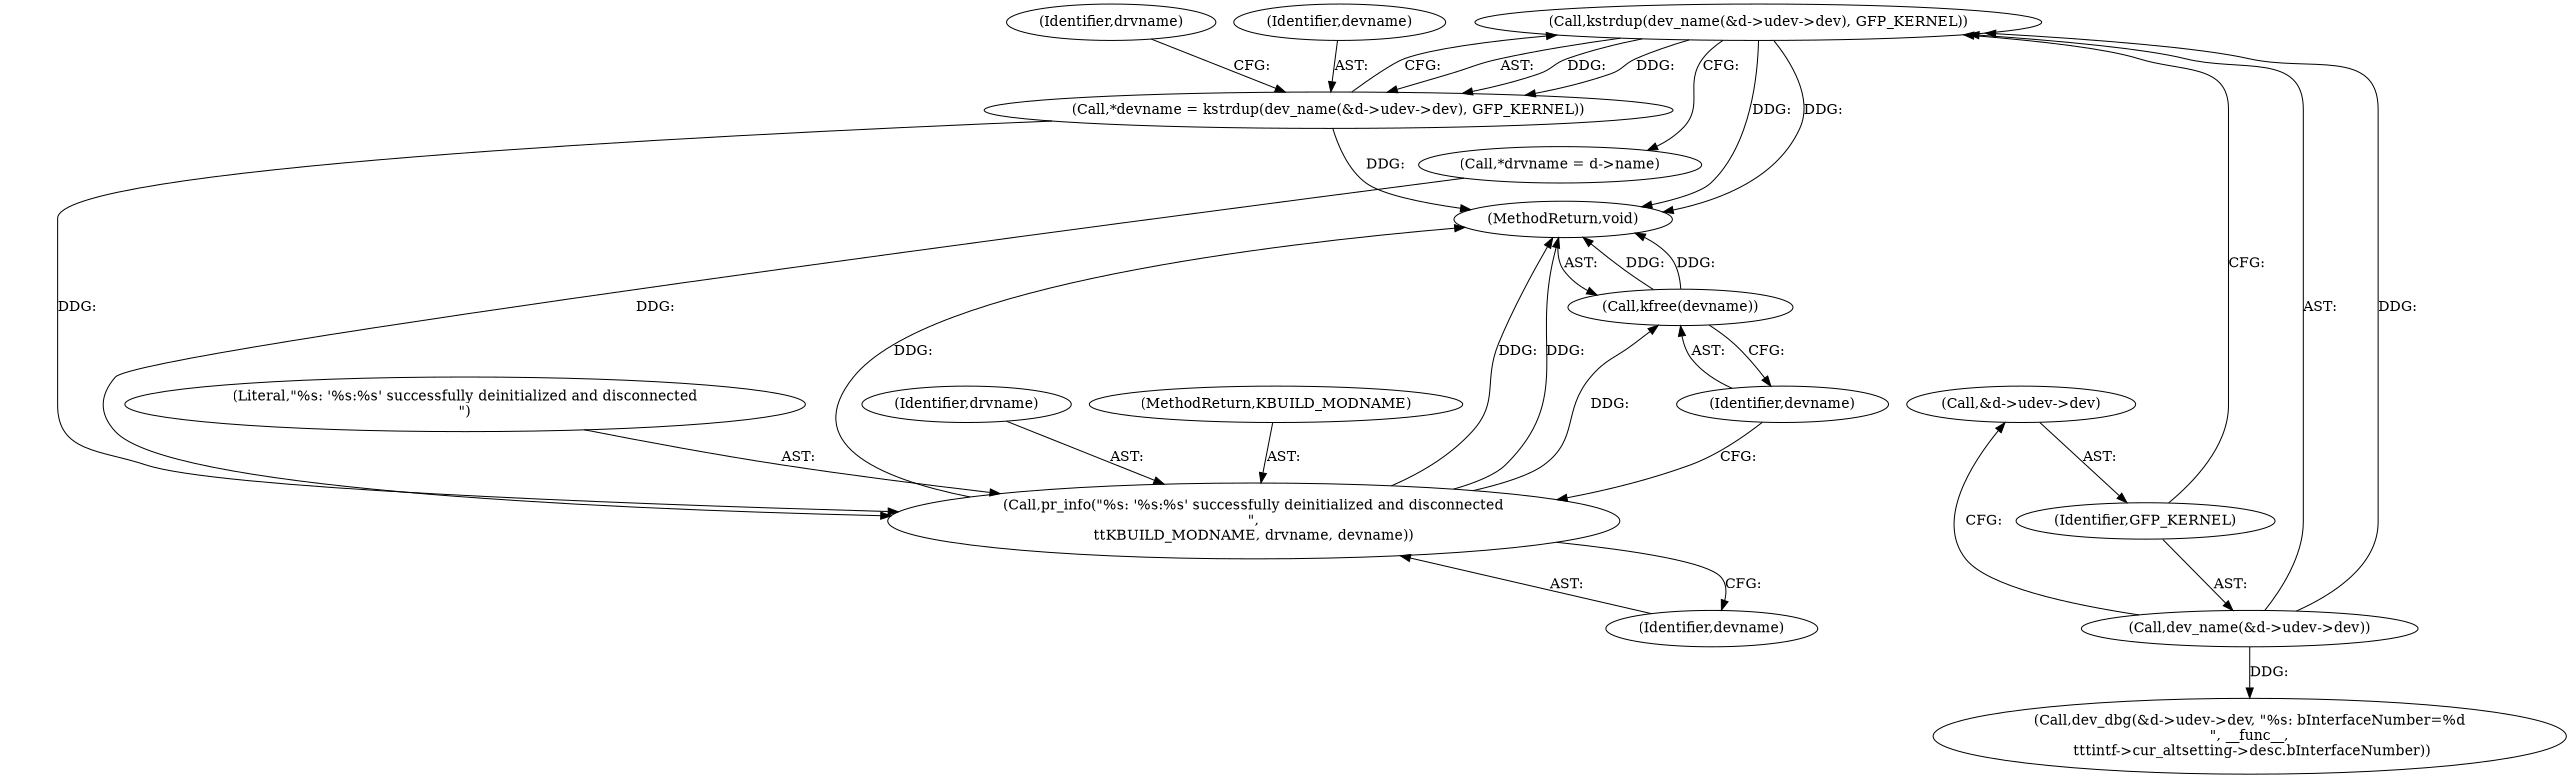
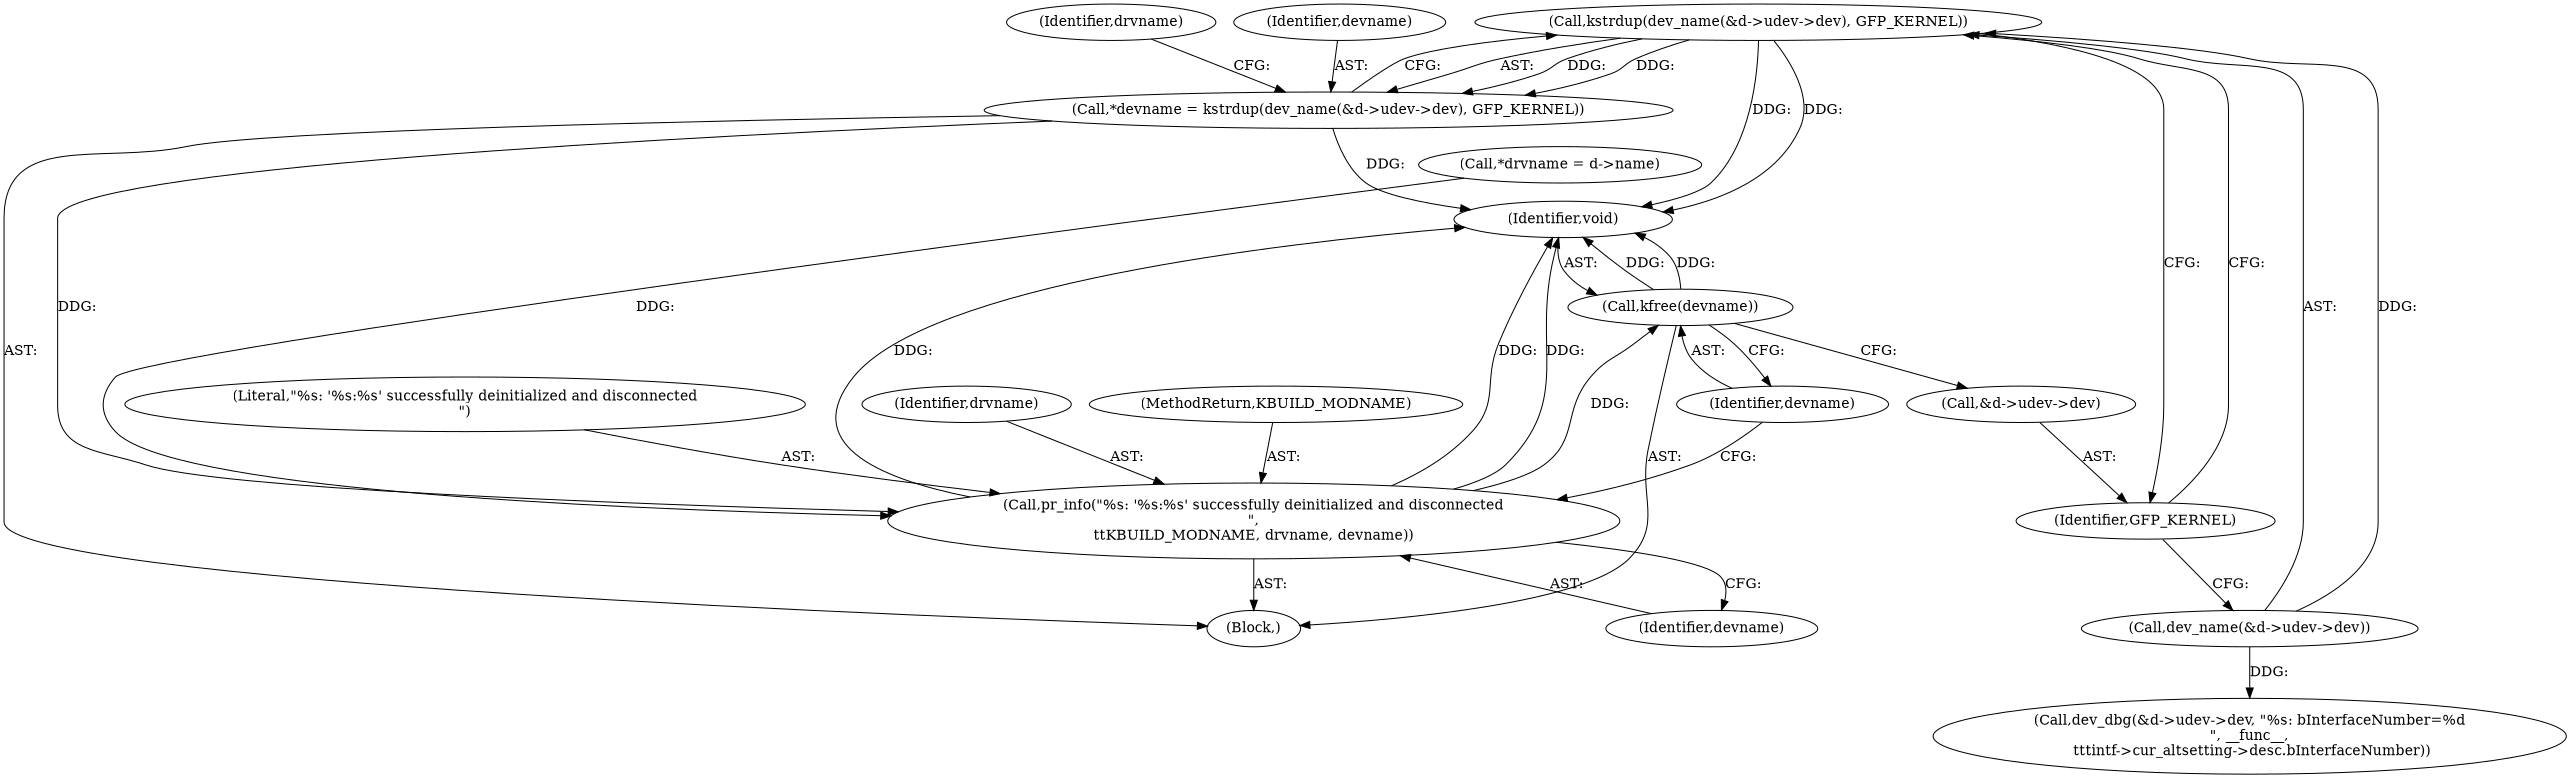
(1694, 96) -> (2164, 196)
(1563, 219) -> (1563, 219)
(1982, 572) -> (1846, 354)
(2233, 585) -> (2233, 585)
none -> (1254, 629)
